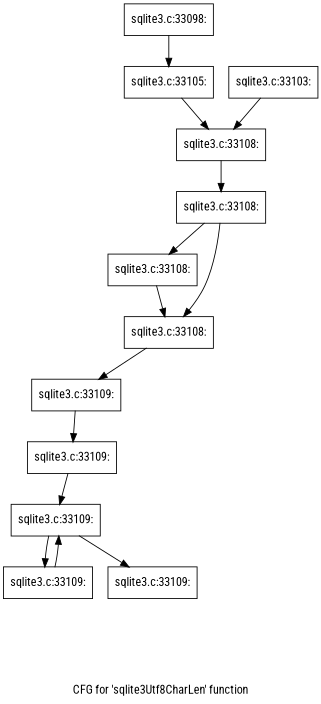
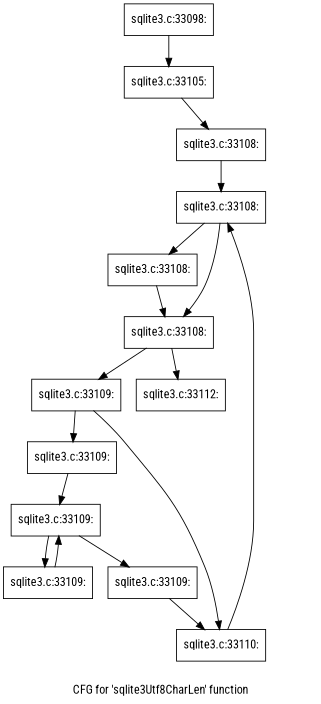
(273, 82) -> none
none -> (181, 395)
none -> (221, 645)
